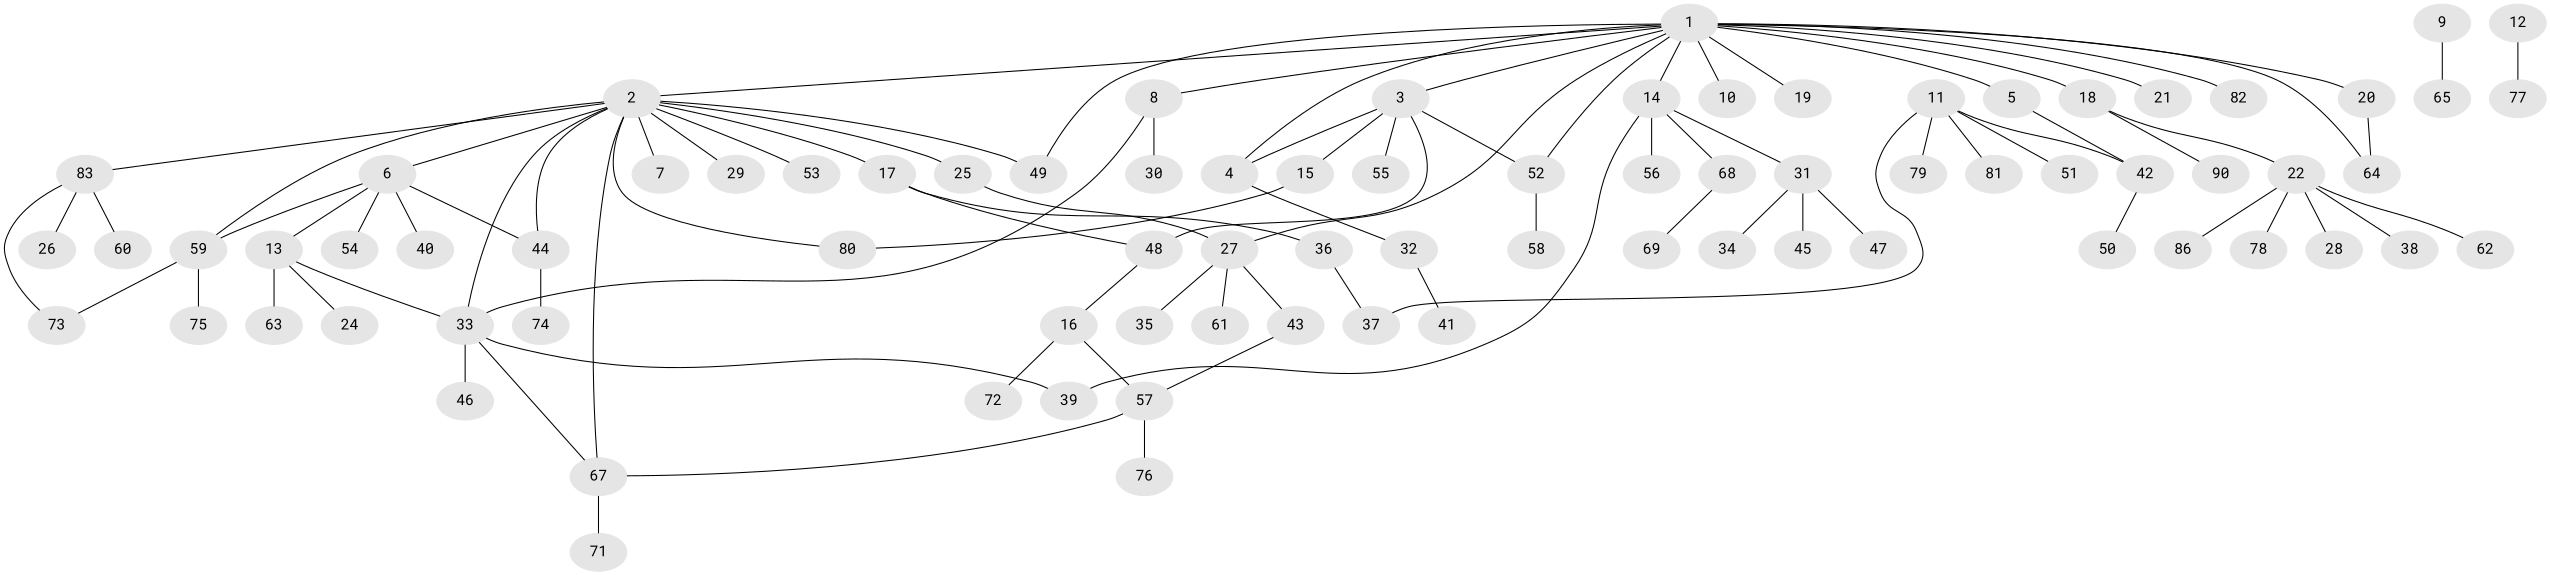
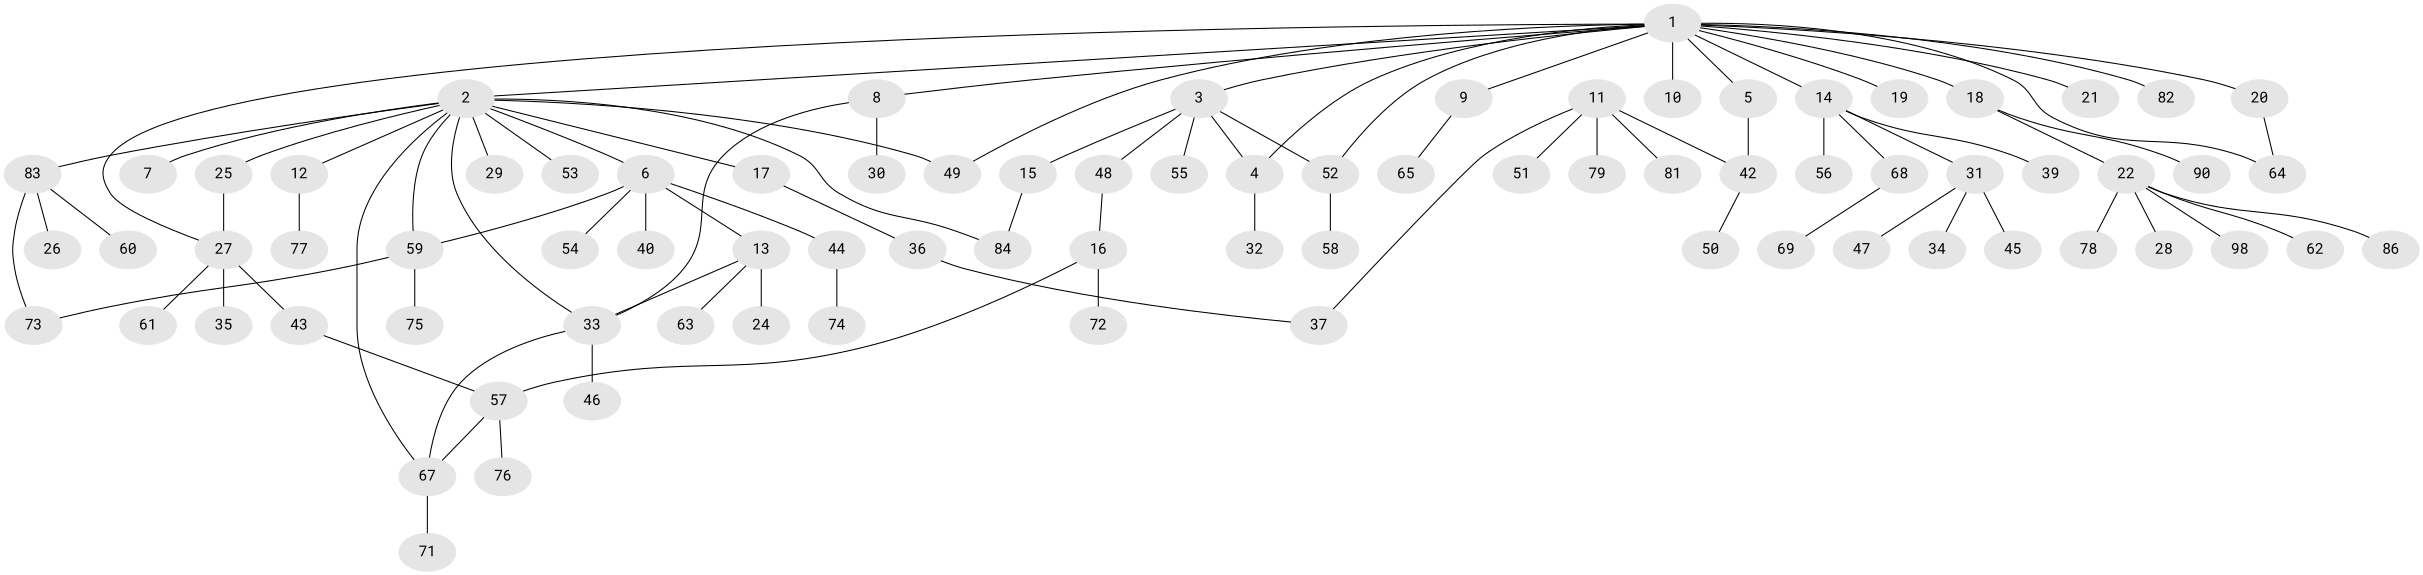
none -> (1568, 61)
(548, 156) -> (383, 137)
(1016, 220) -> none
(847, 250) -> (1003, 250)
(2410, 250) -> (2240, 250)
(1447, 325) -> none
(767, 363) -> none
